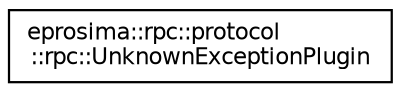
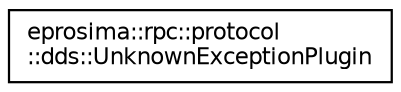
(200, 46) -> (200, 46)
